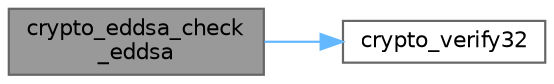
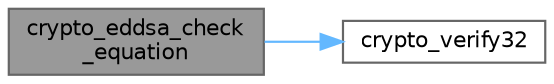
(136, 42) -> (136, 42)
